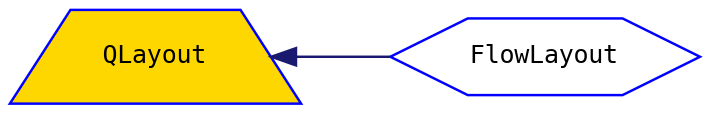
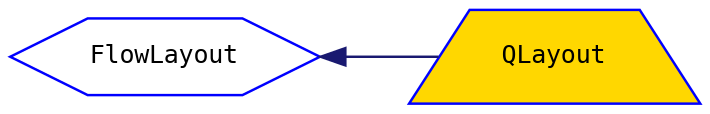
(343, 57) -> (392, 57)
